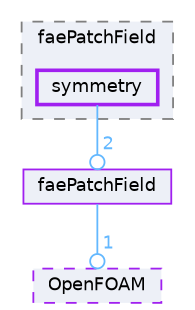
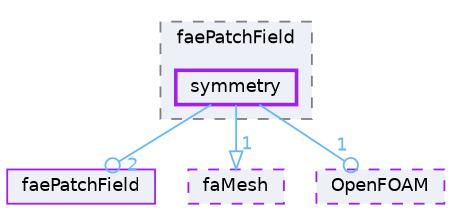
none -> (236, 187)
(97, 229) -> (302, 133)
